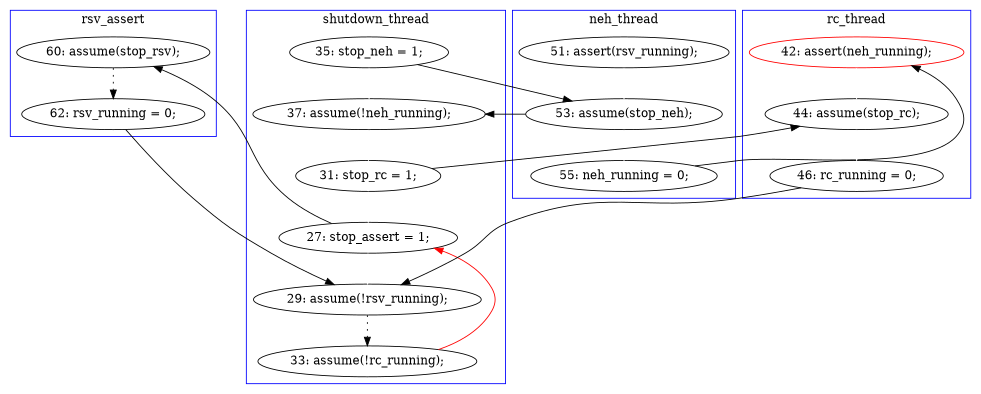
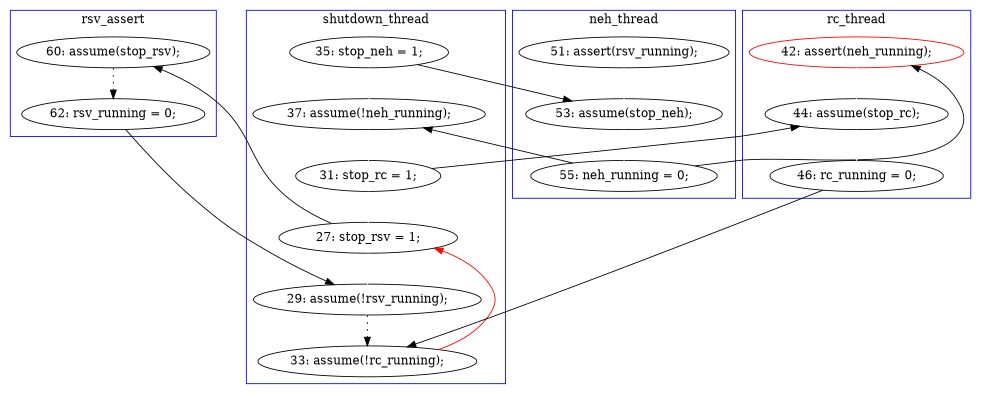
(518, 114) -> (499, 146)
(586, 204) -> (620, 269)
(368, 238) -> (368, 238)
